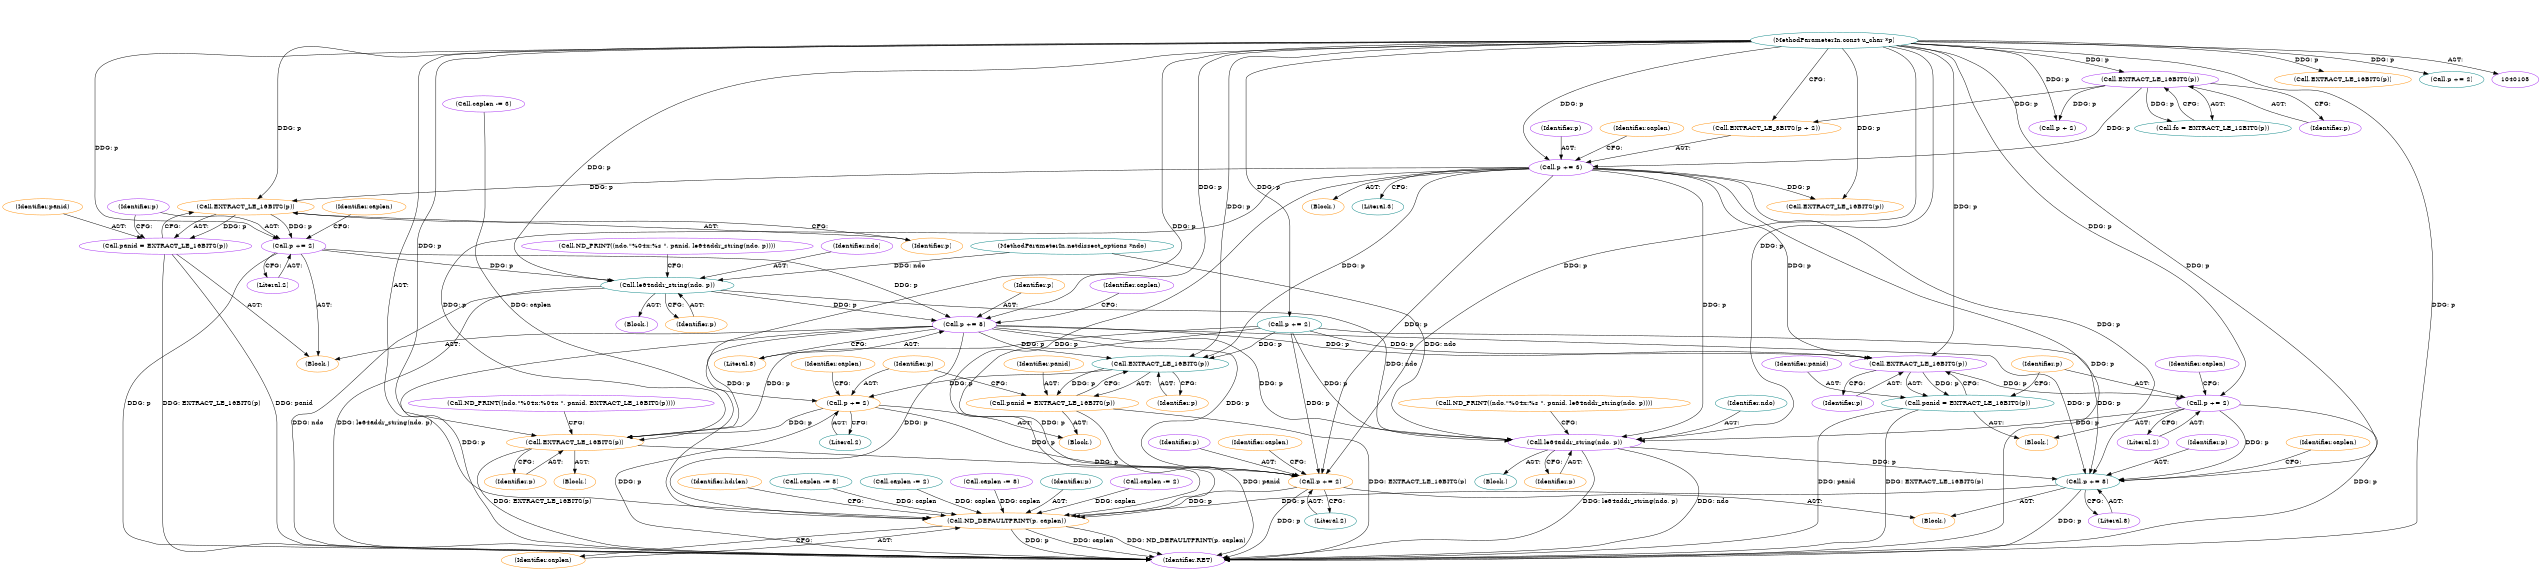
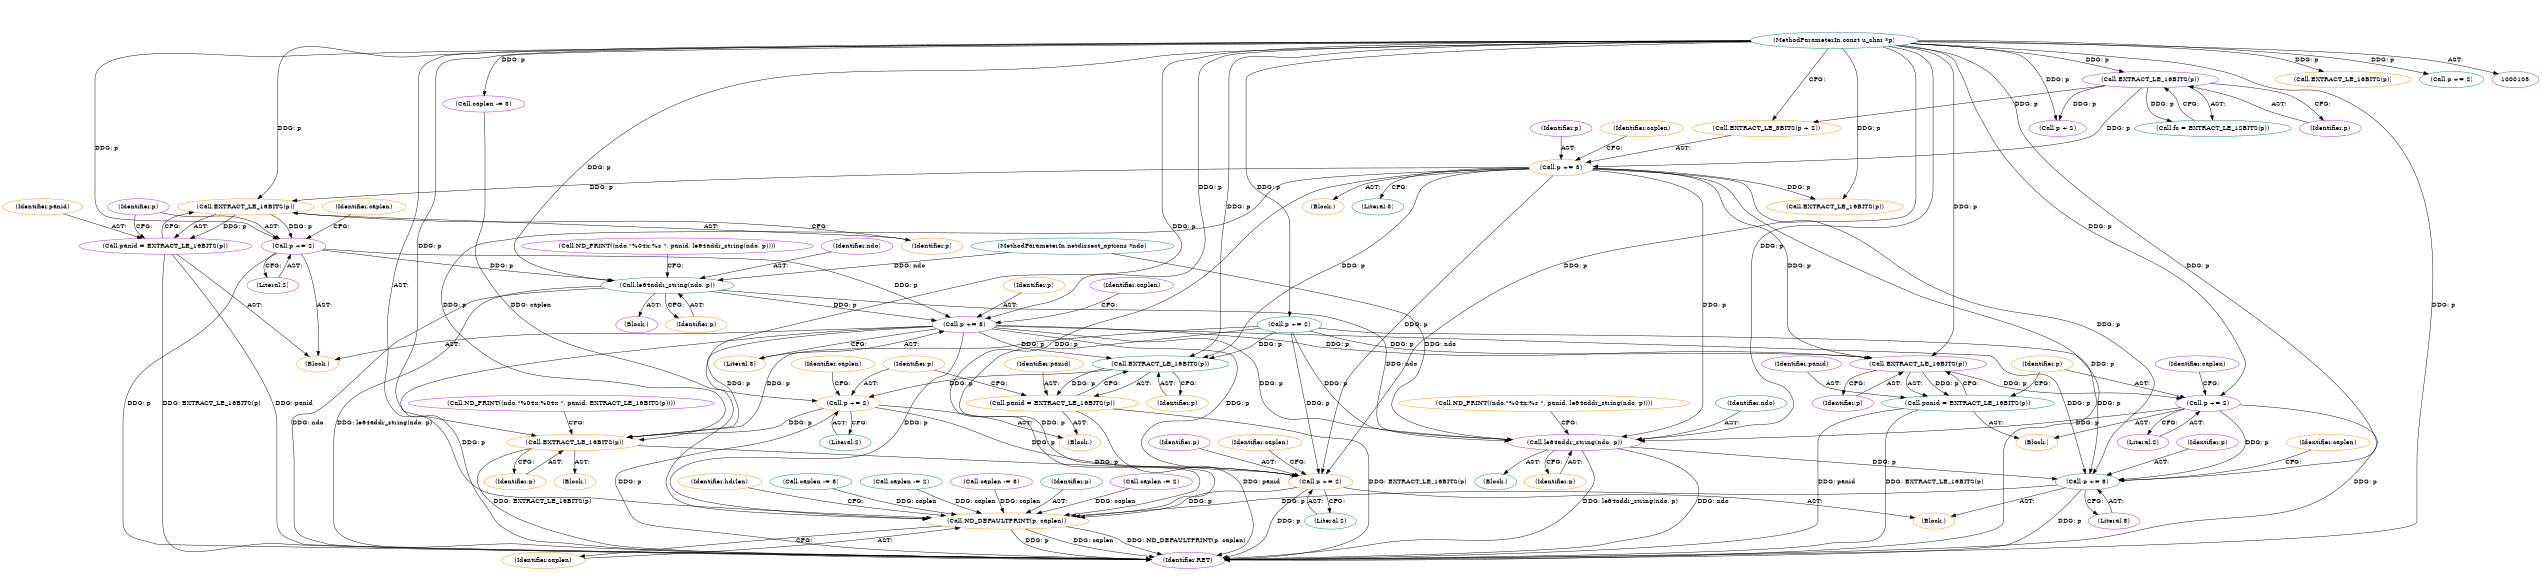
(1626, 75) -> (1106, 45)
(2515, 80) -> (2515, 80)
(1561, 168) -> (1561, 168)
